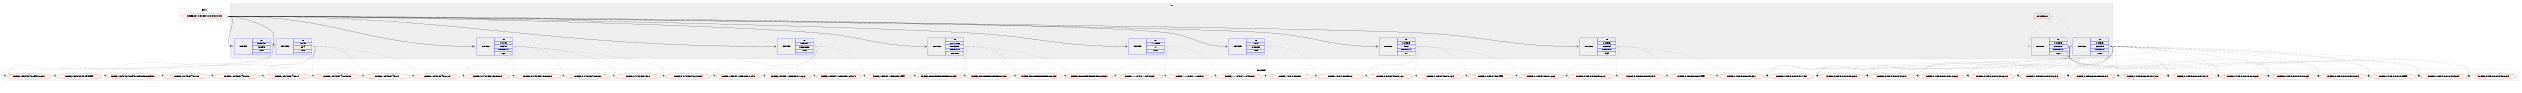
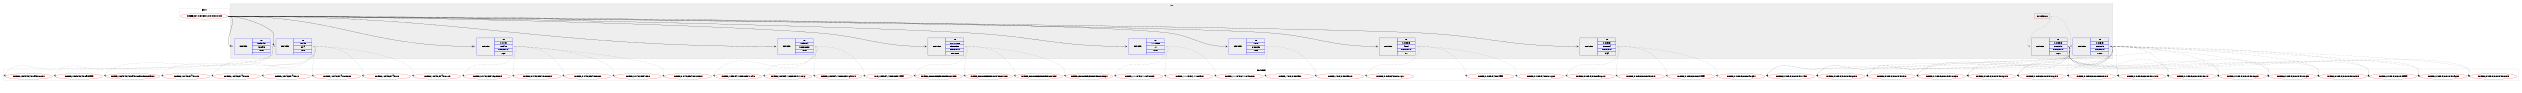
(889, 76) -> (889, 76)
(989, 76) -> (989, 76)
(1440, 76) -> none
